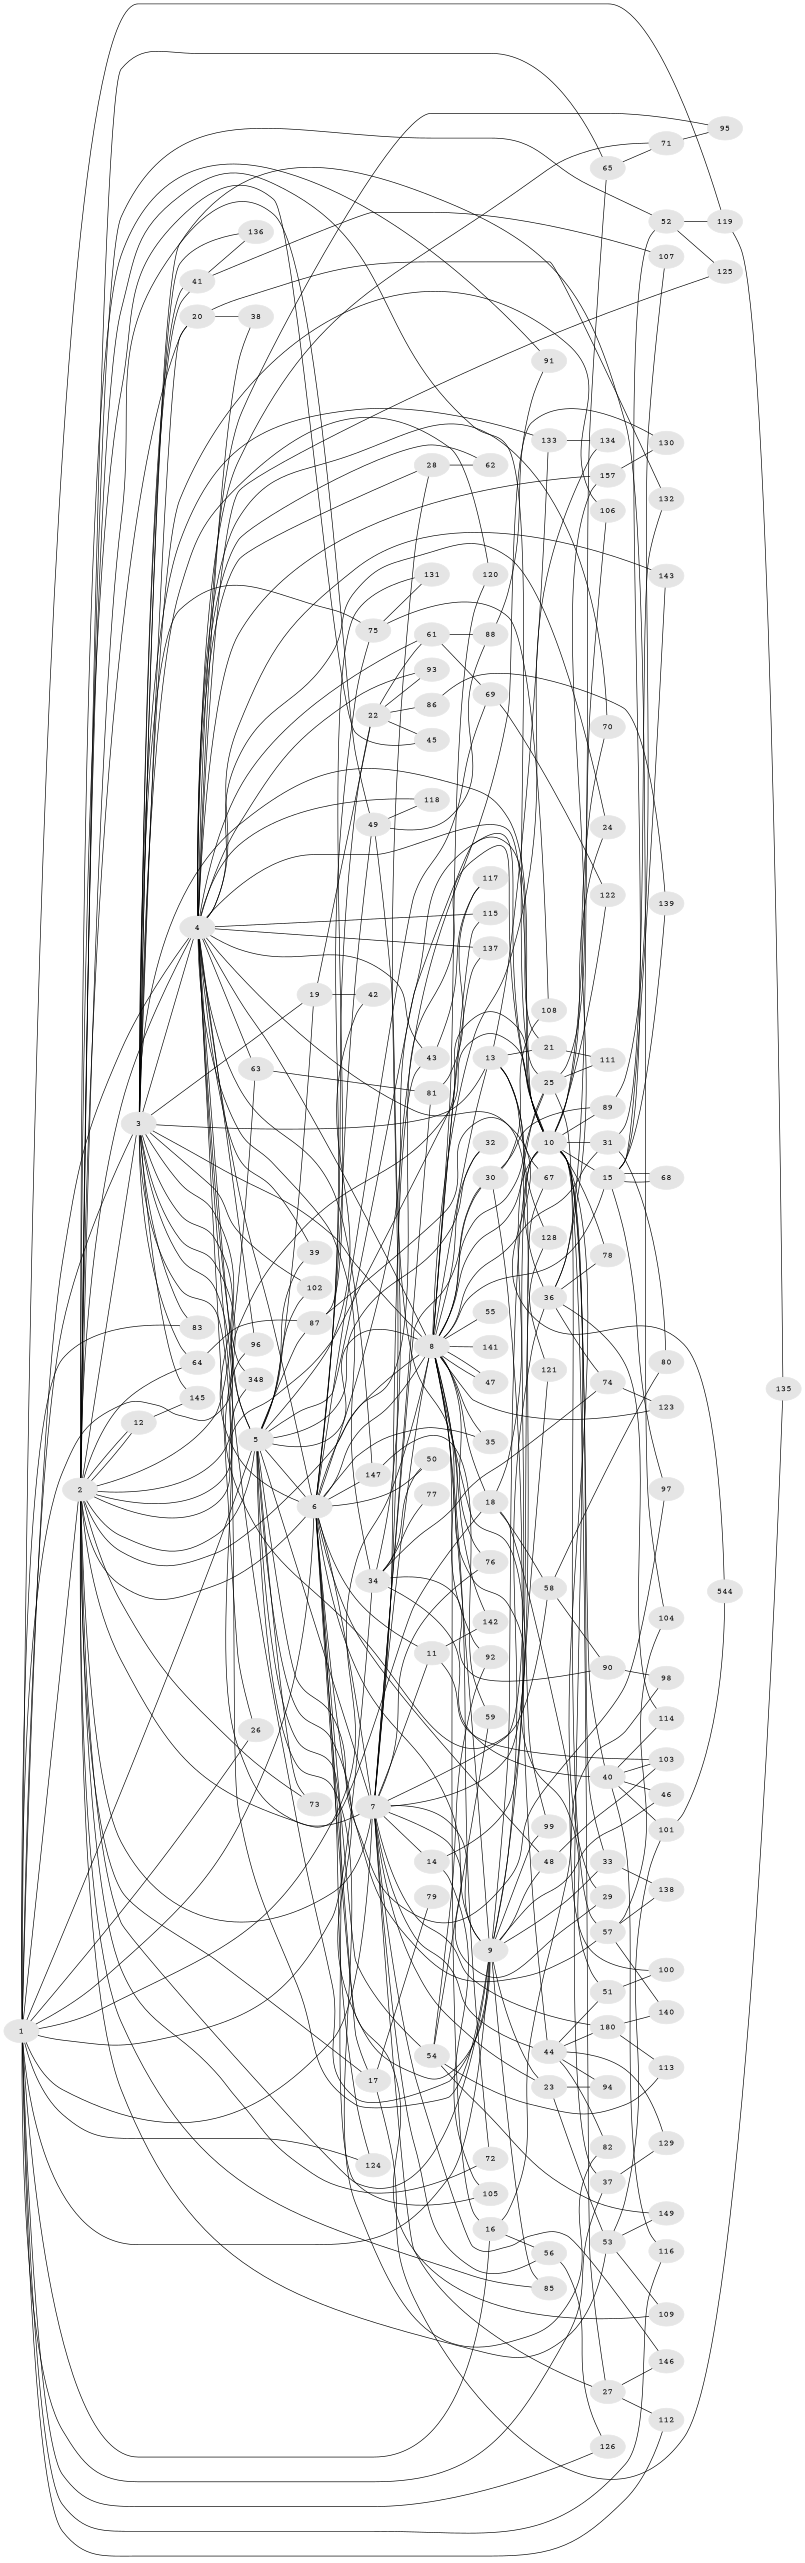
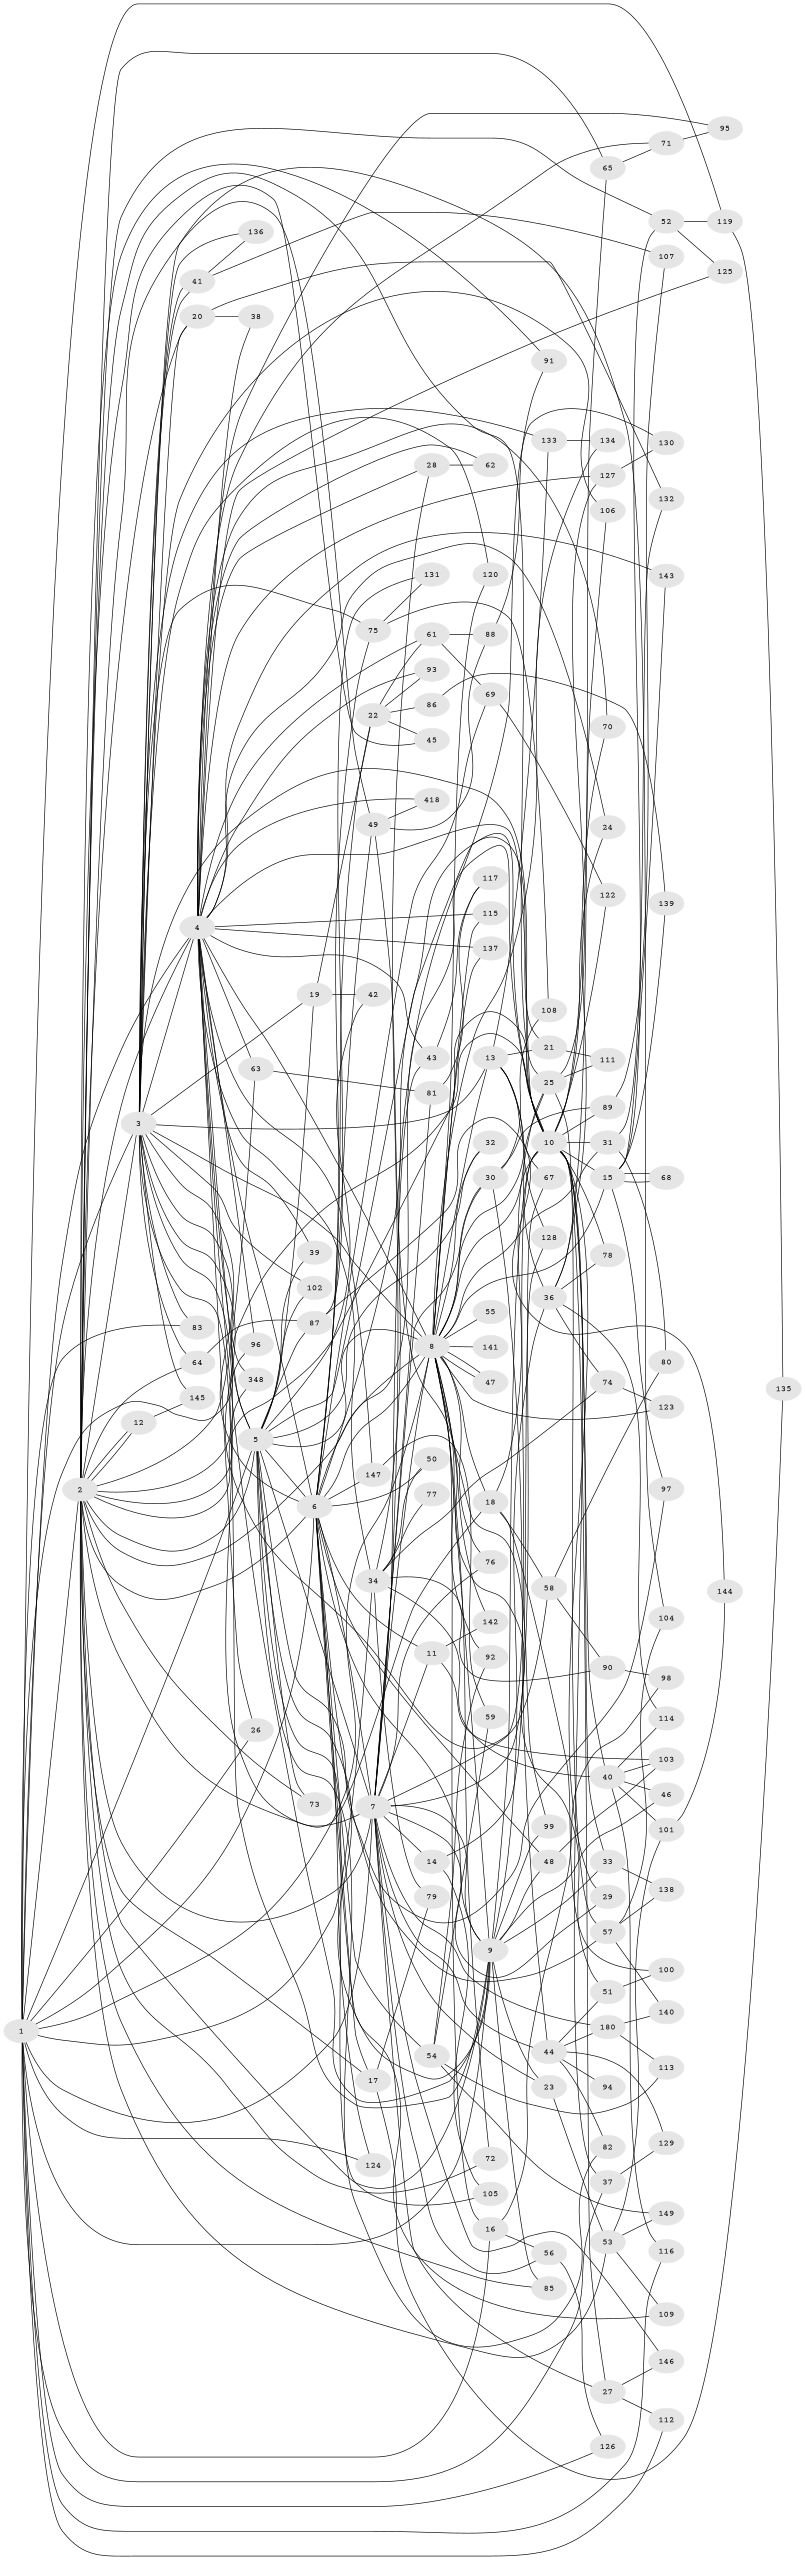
(608, 476) -> (608, 476)
(432, 800) -> (432, 800)
(549, 1370) -> none
(490, 1442) -> none
(725, 1591) -> (725, 1591)
none -> (387, 1743)
(583, 2087) -> none
